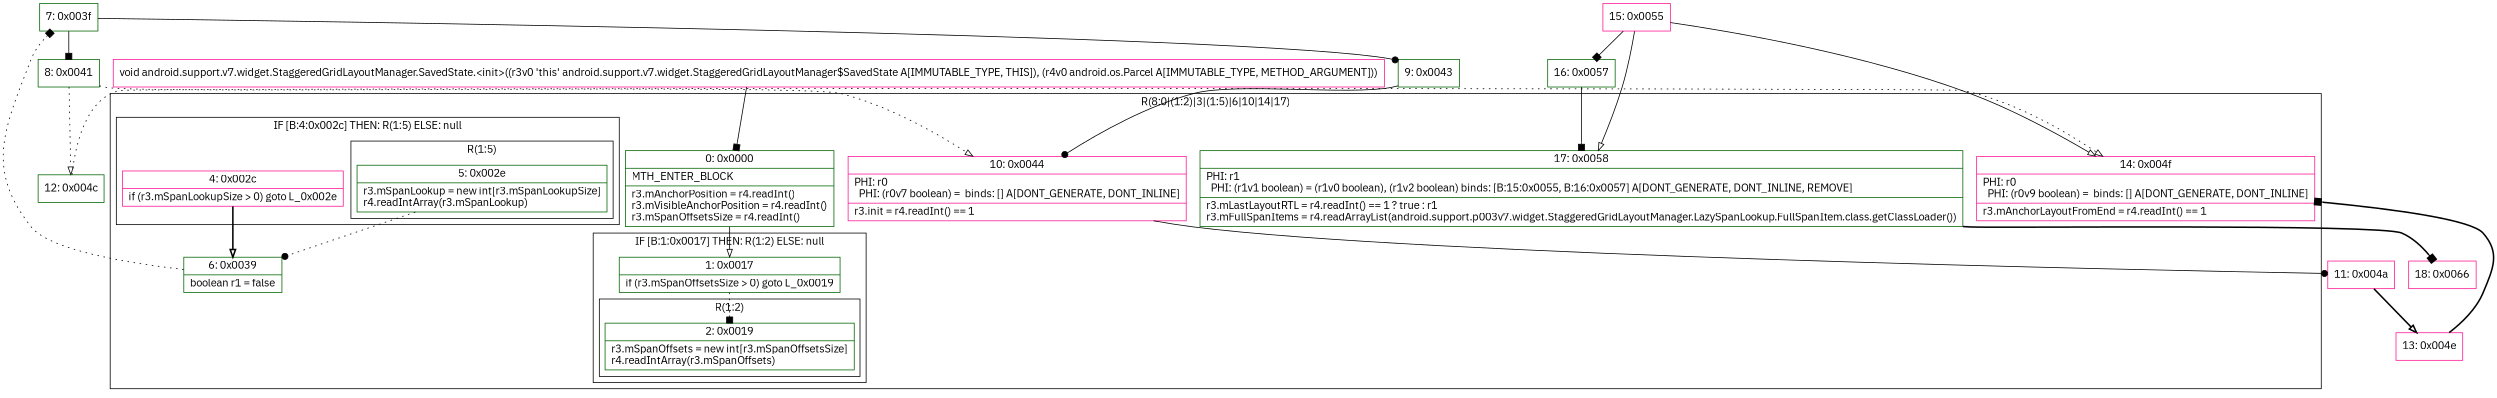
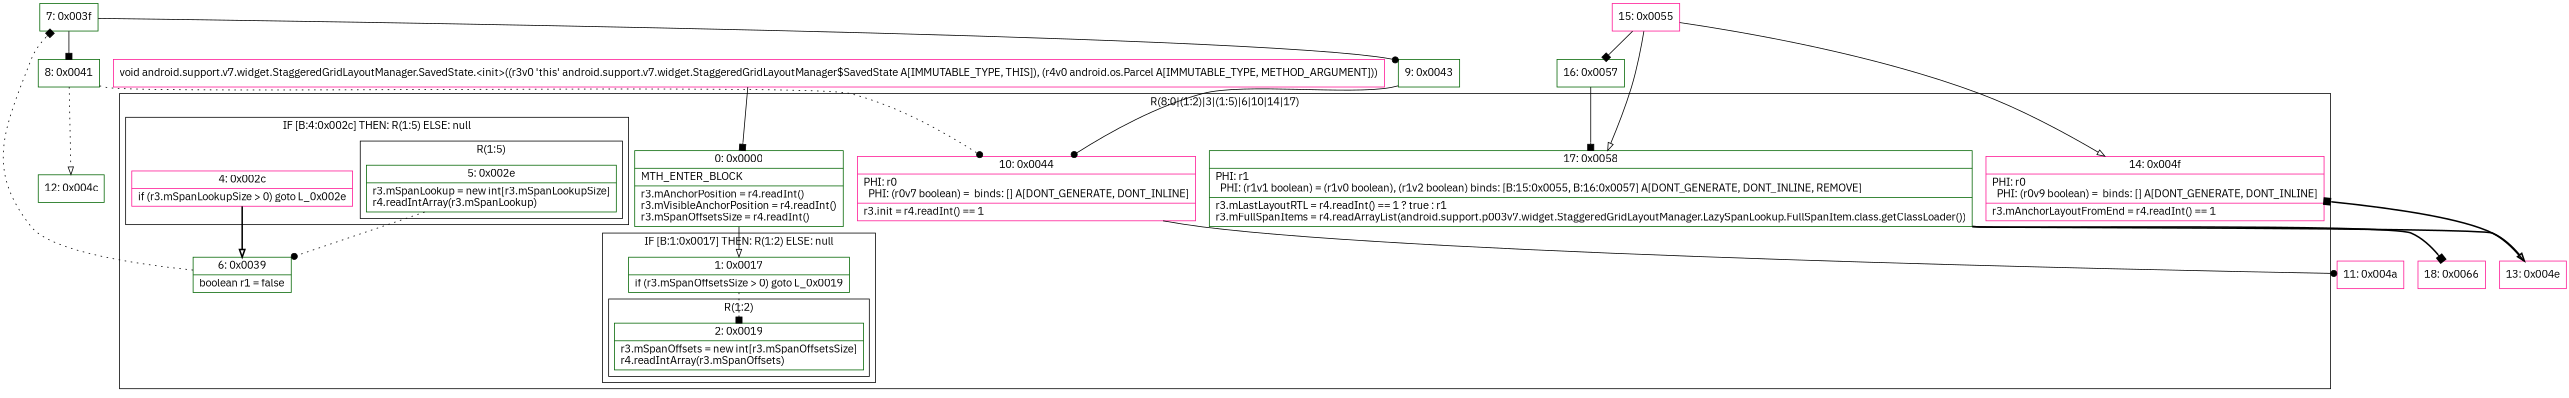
(1064, 88) -> none
(540, 89) -> (545, 89)
(2393, 308) -> (2250, 228)
